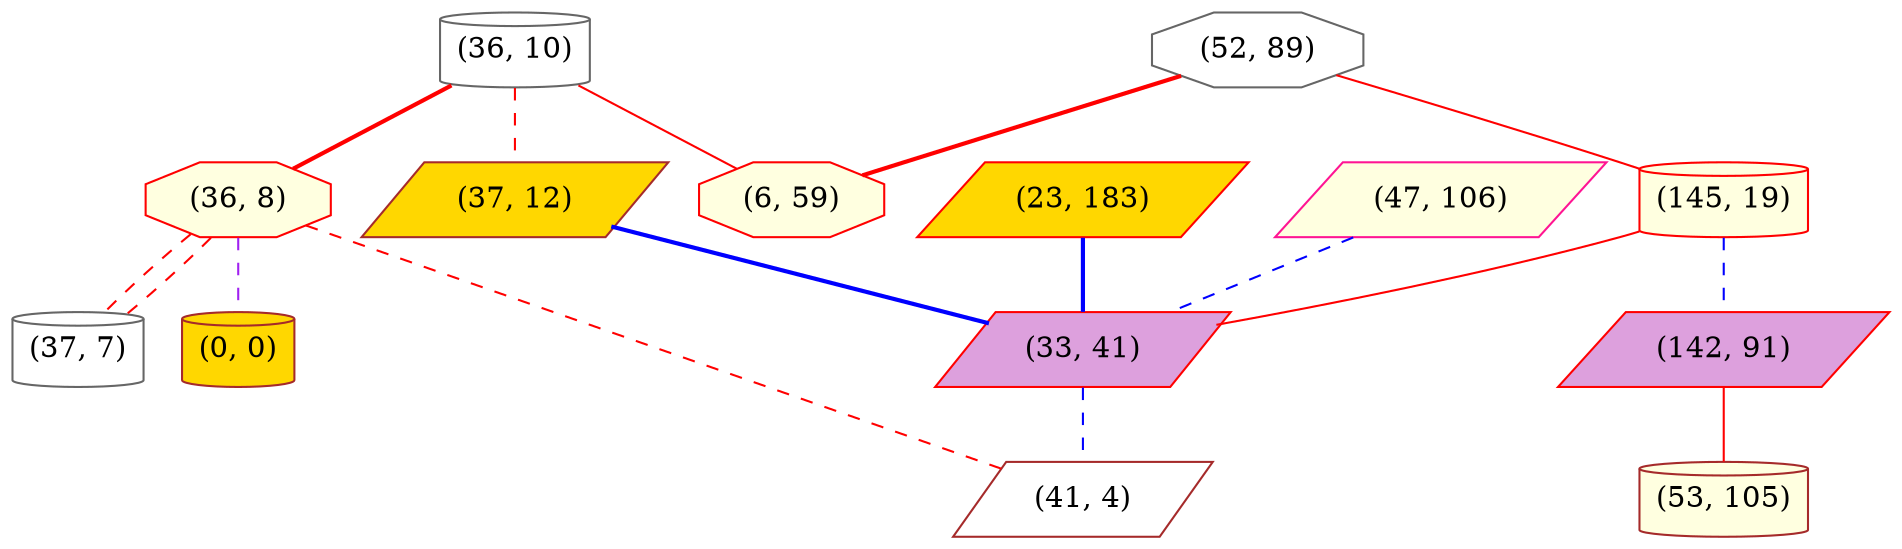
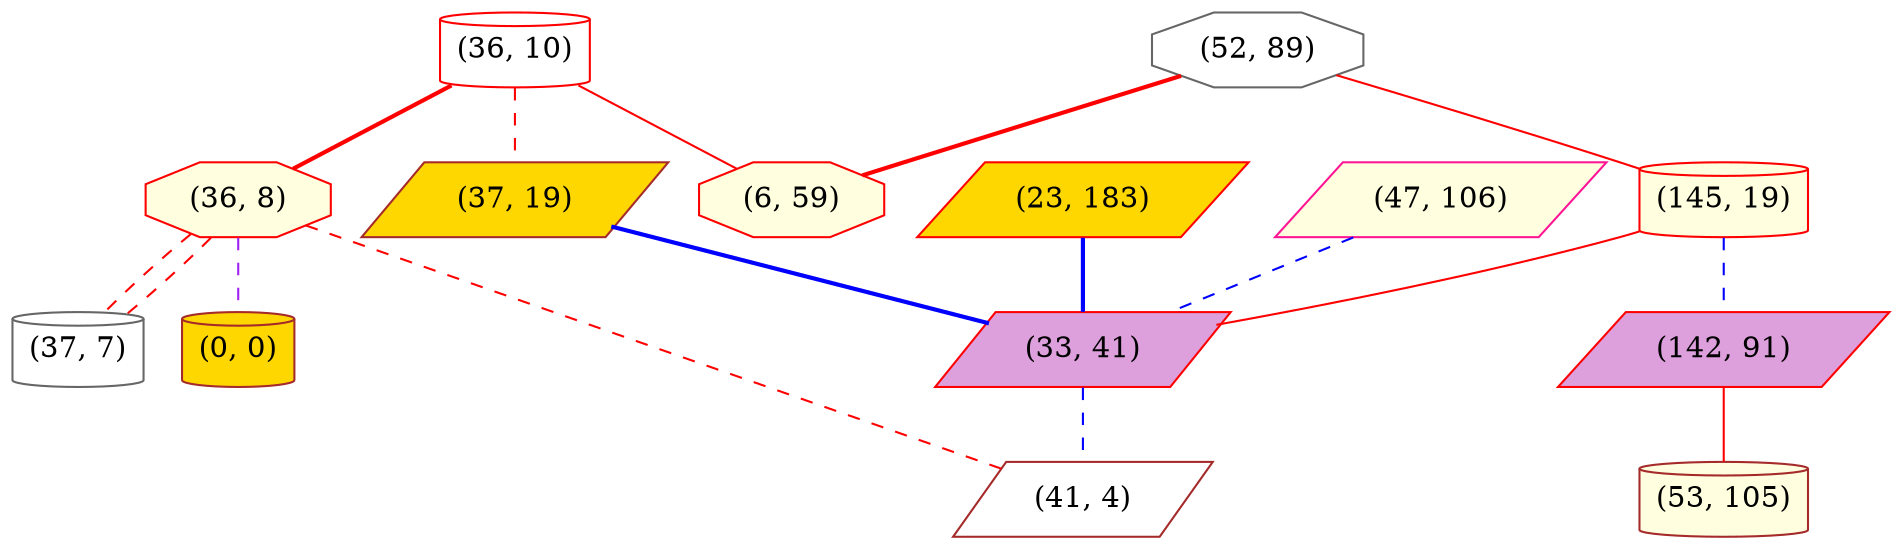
(515, 50) -> (515, 50)
(515, 200) -> (515, 200)
